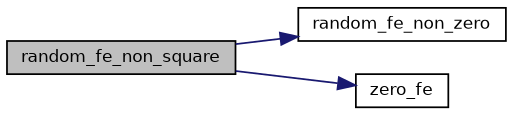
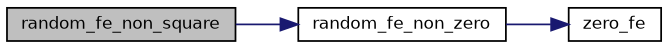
(287, 77) -> (528, 24)
